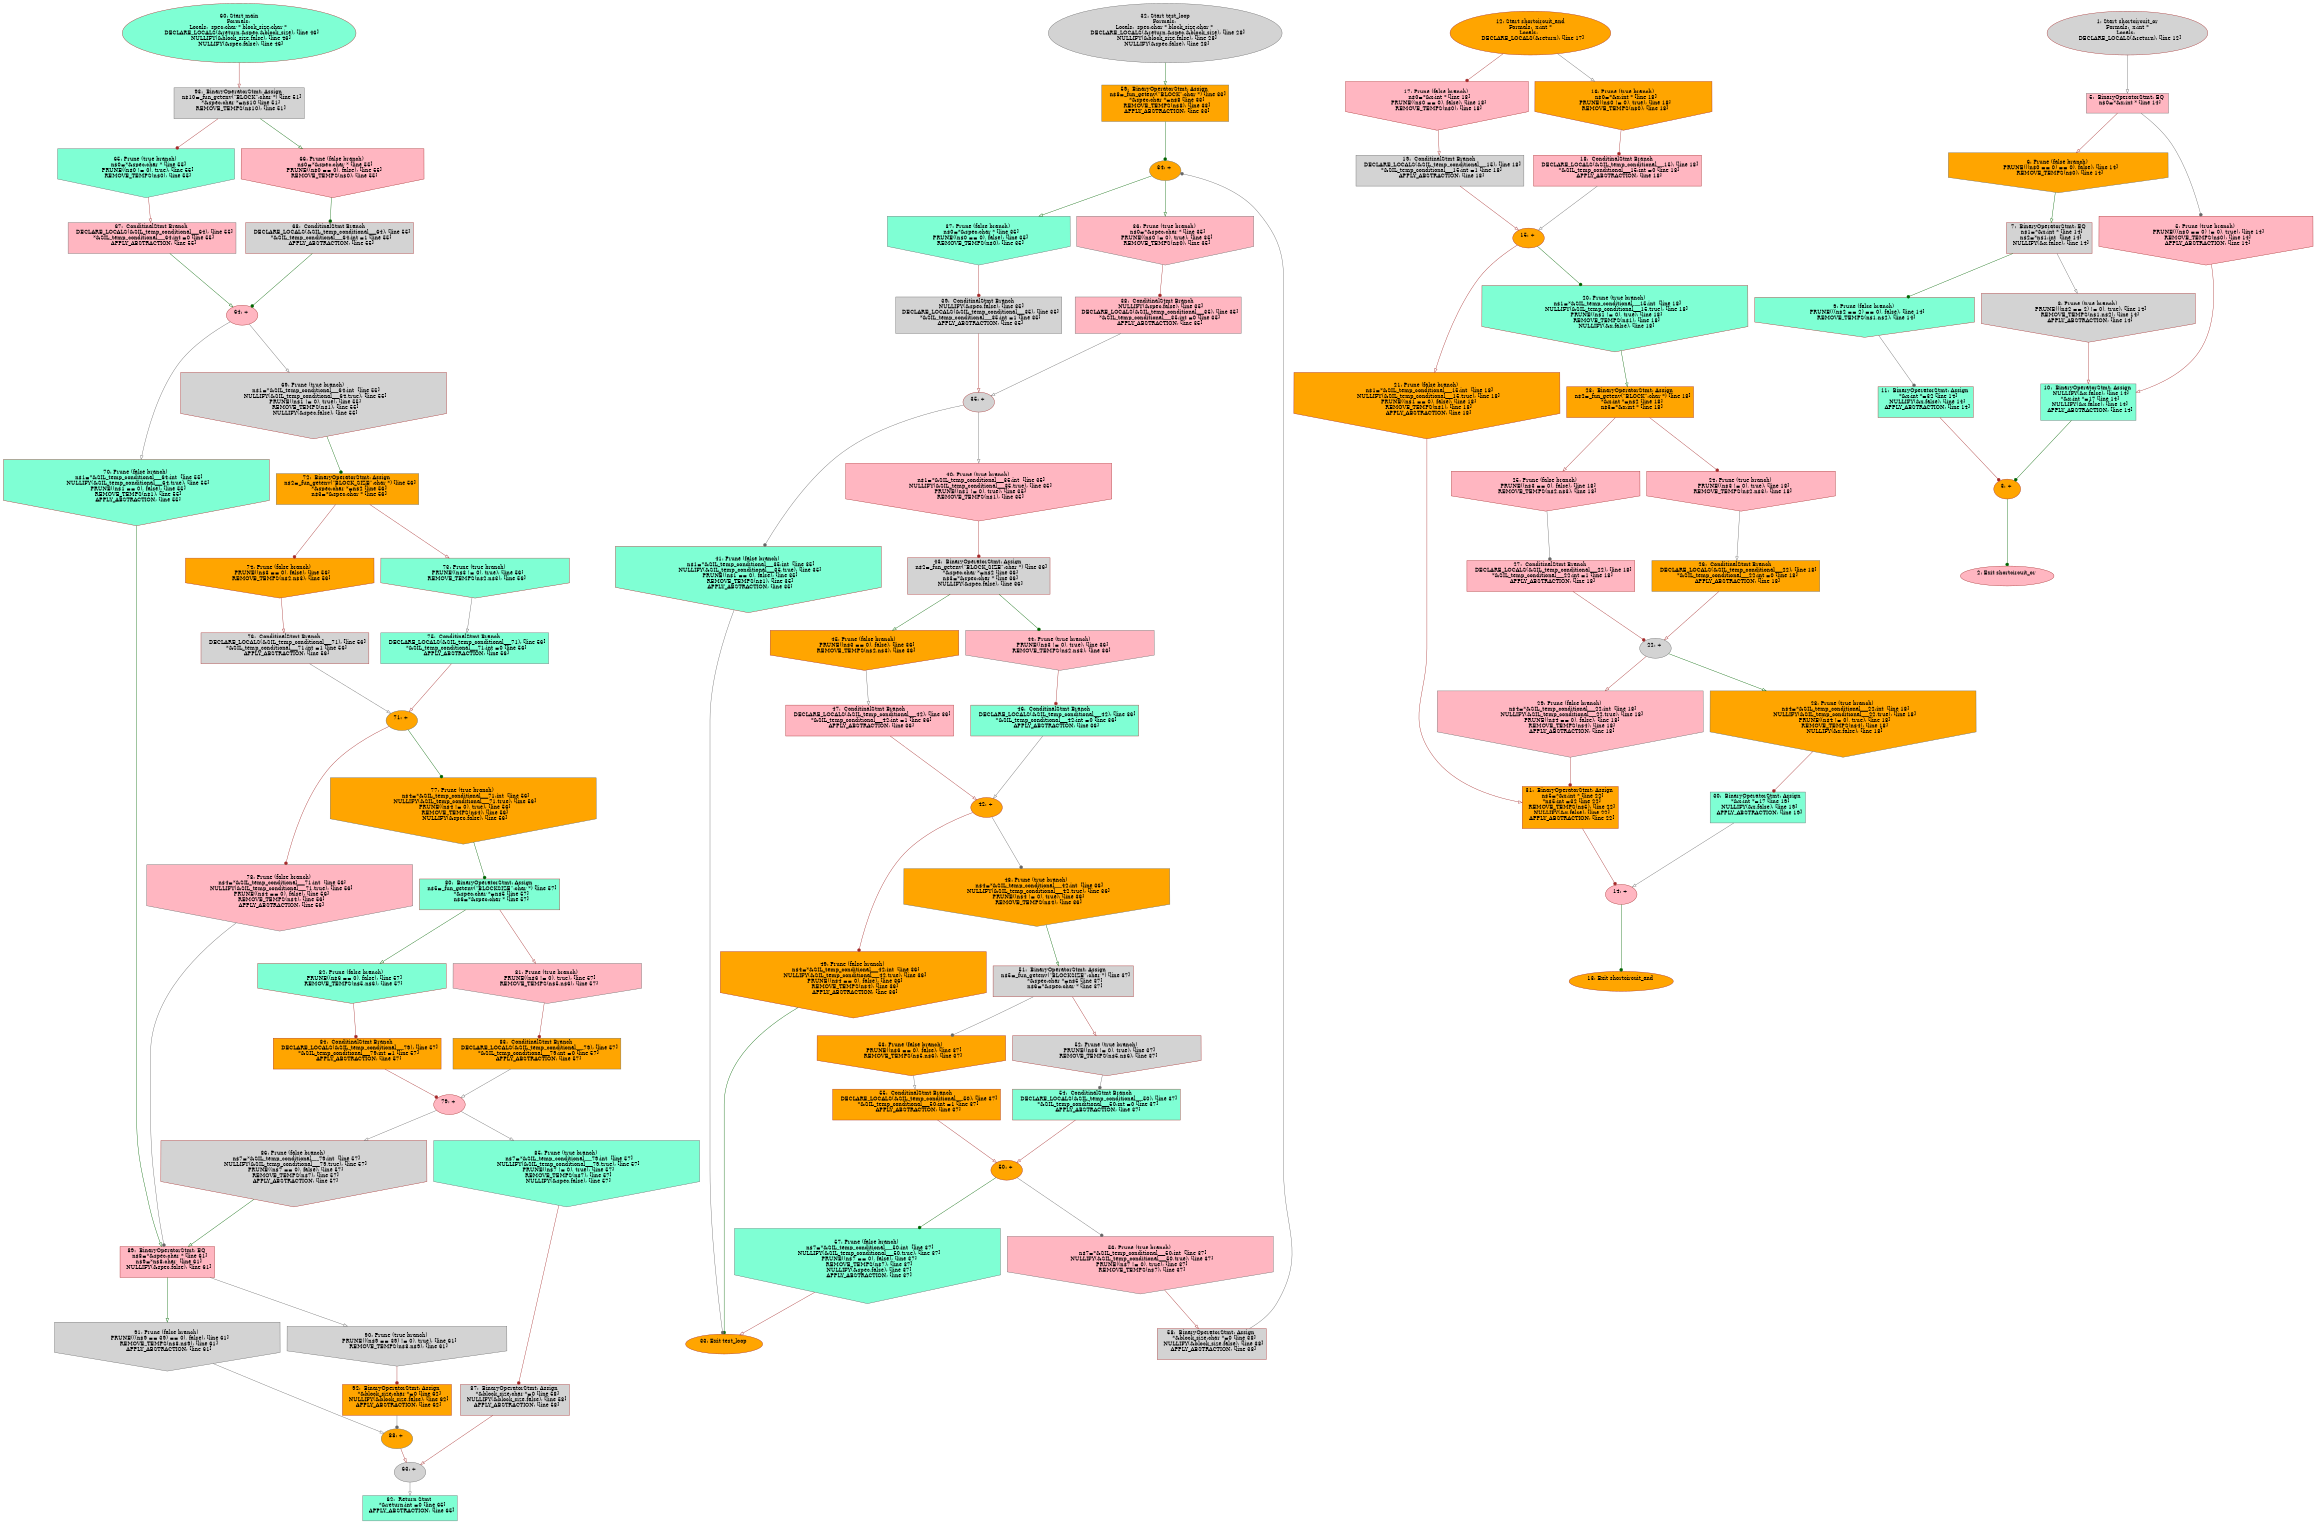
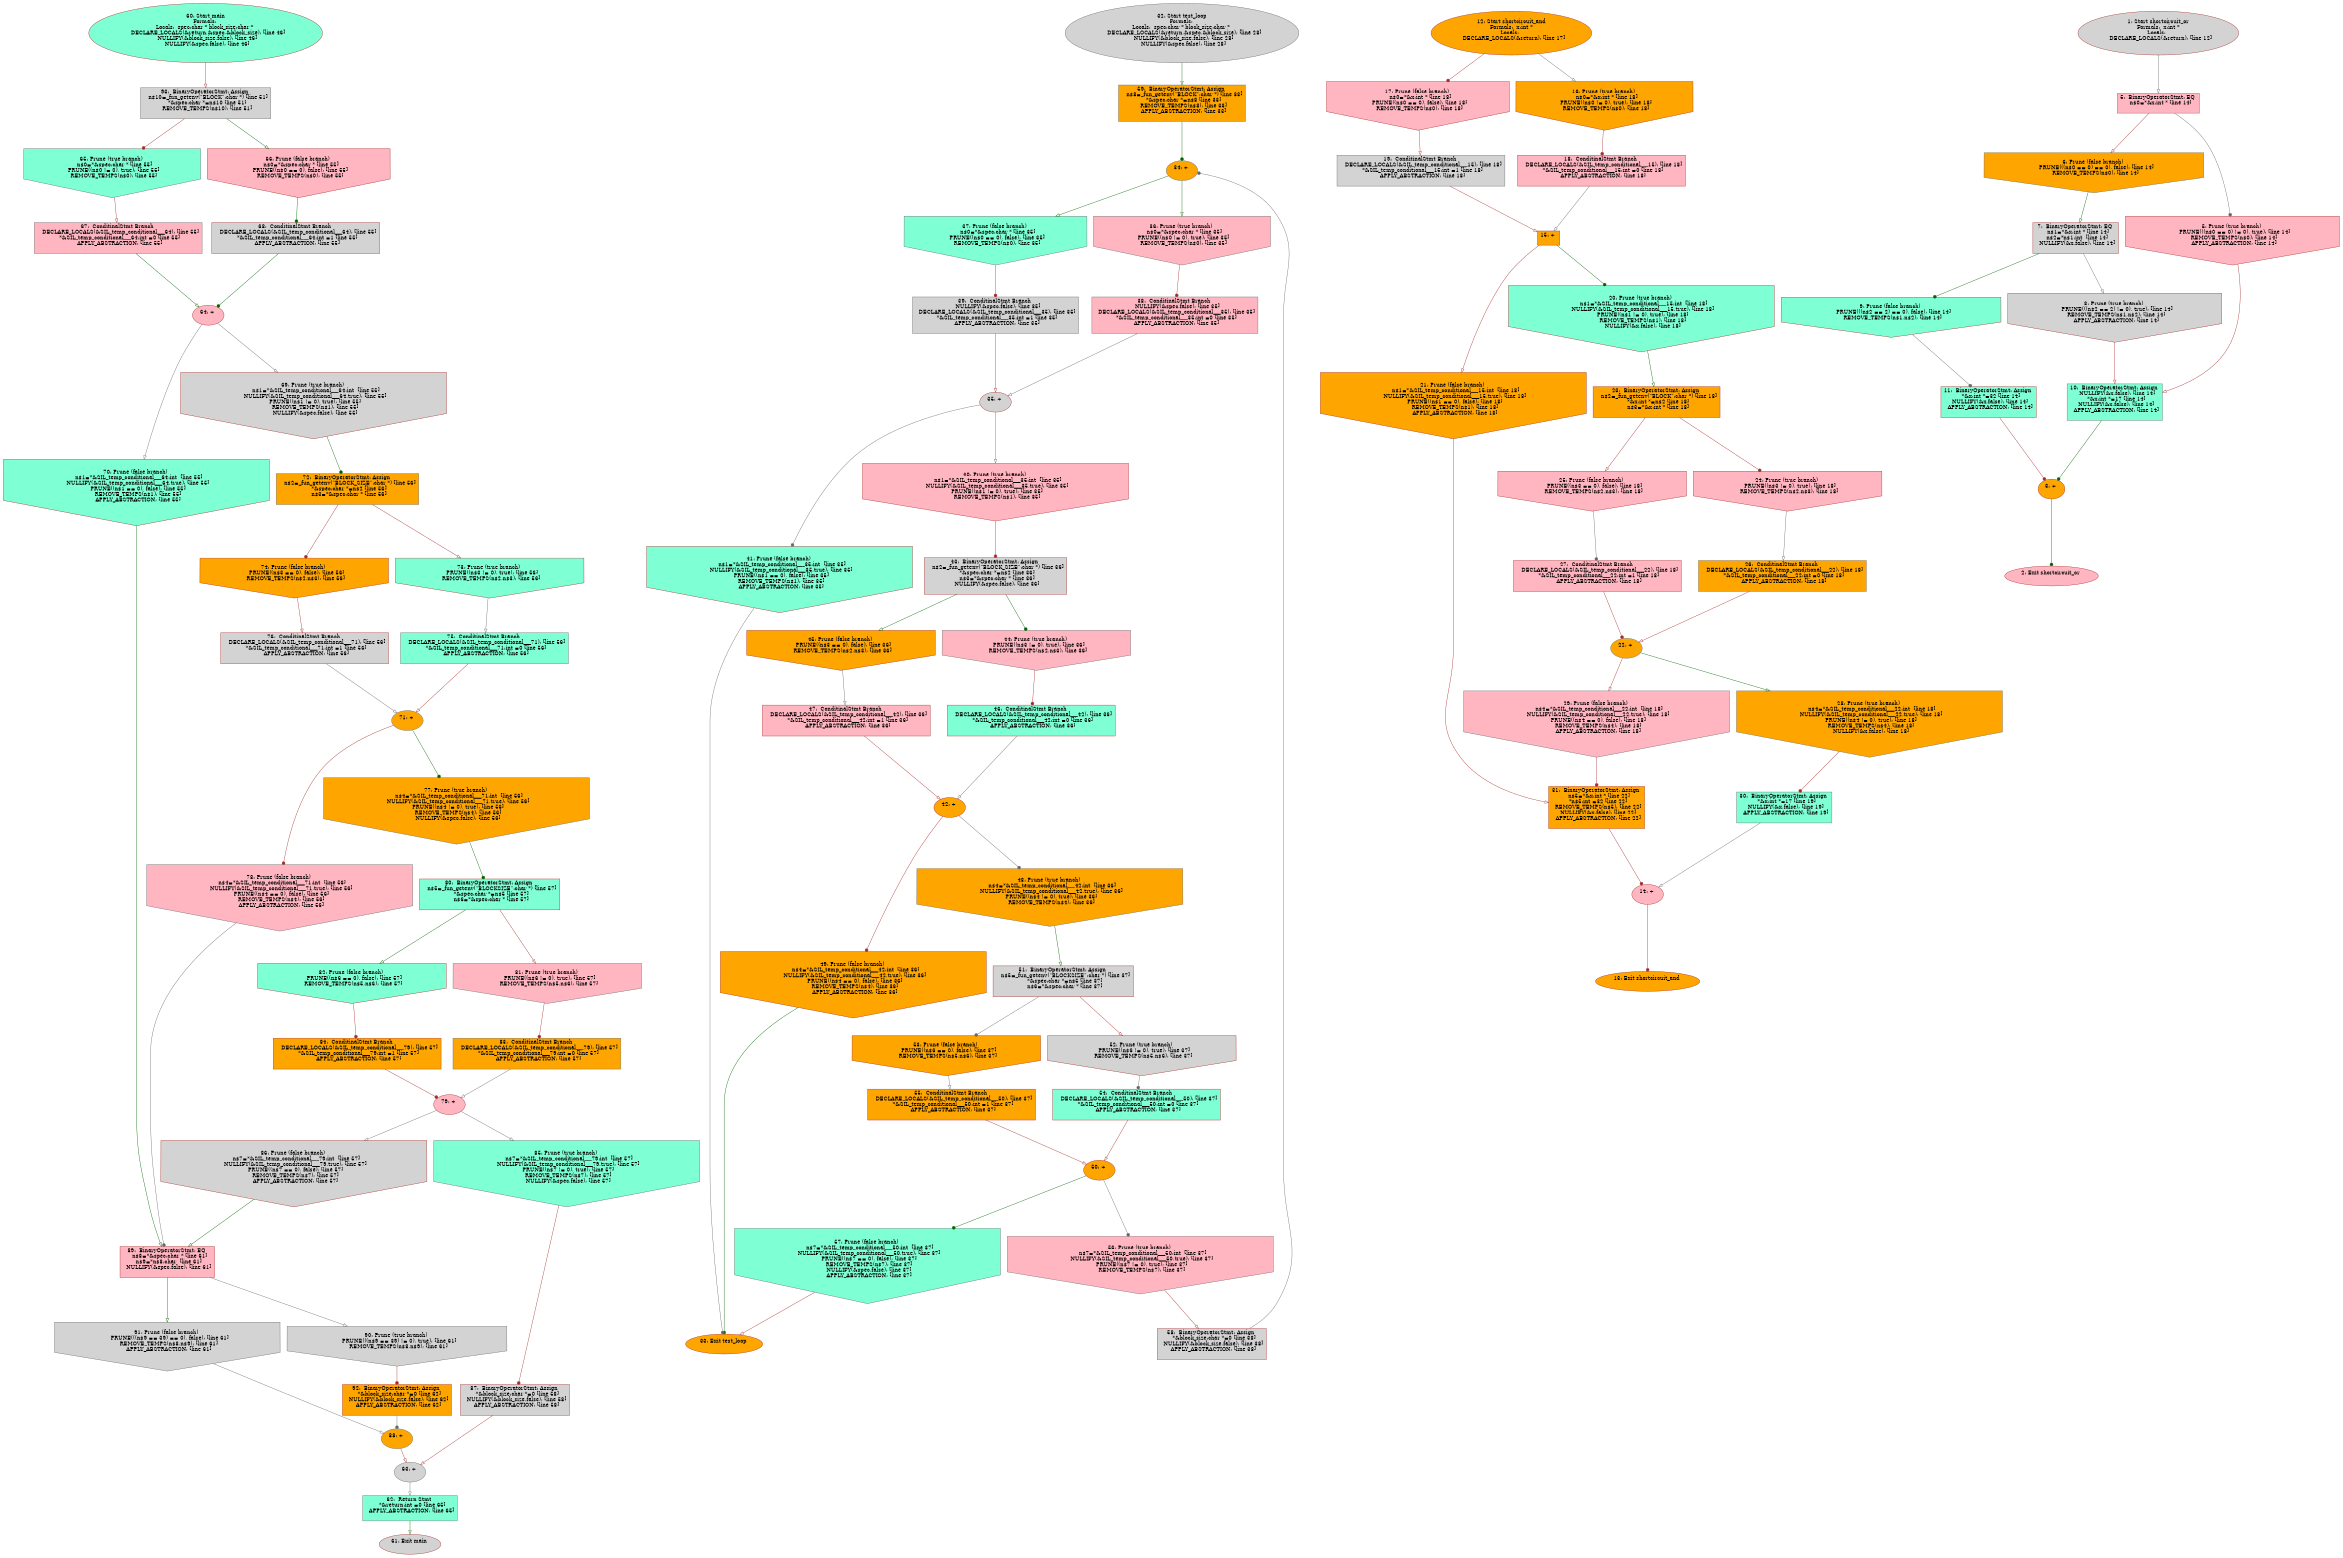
(1529, 238) -> (1549, 238)
(1655, 648) -> (1626, 648)
(1621, 936) -> (1648, 936)
none -> (410, 1544)
